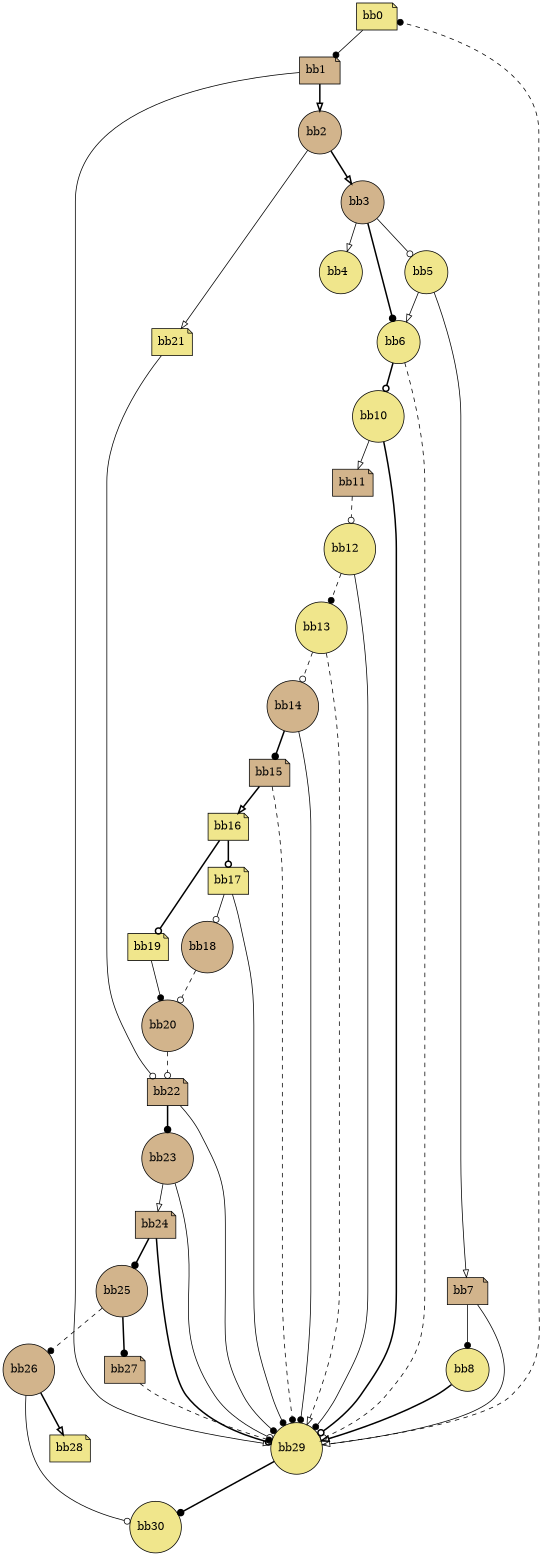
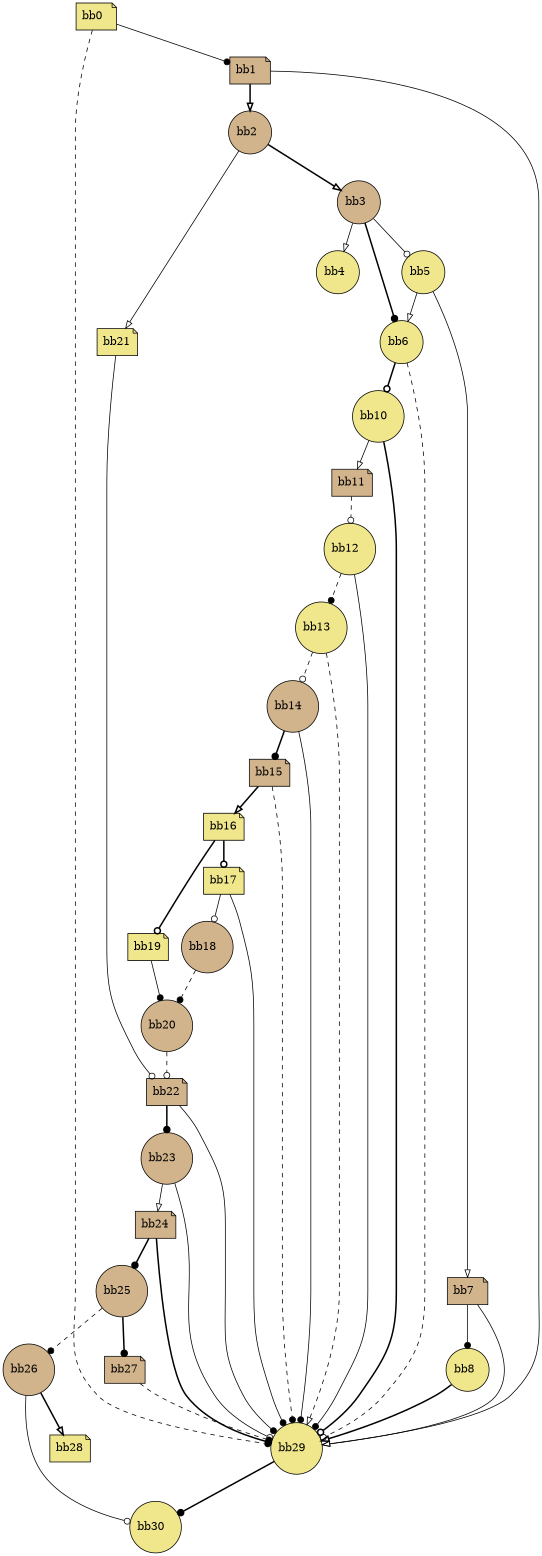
(539, 773) -> (75, 803)
(189, 984) -> (189, 984)
